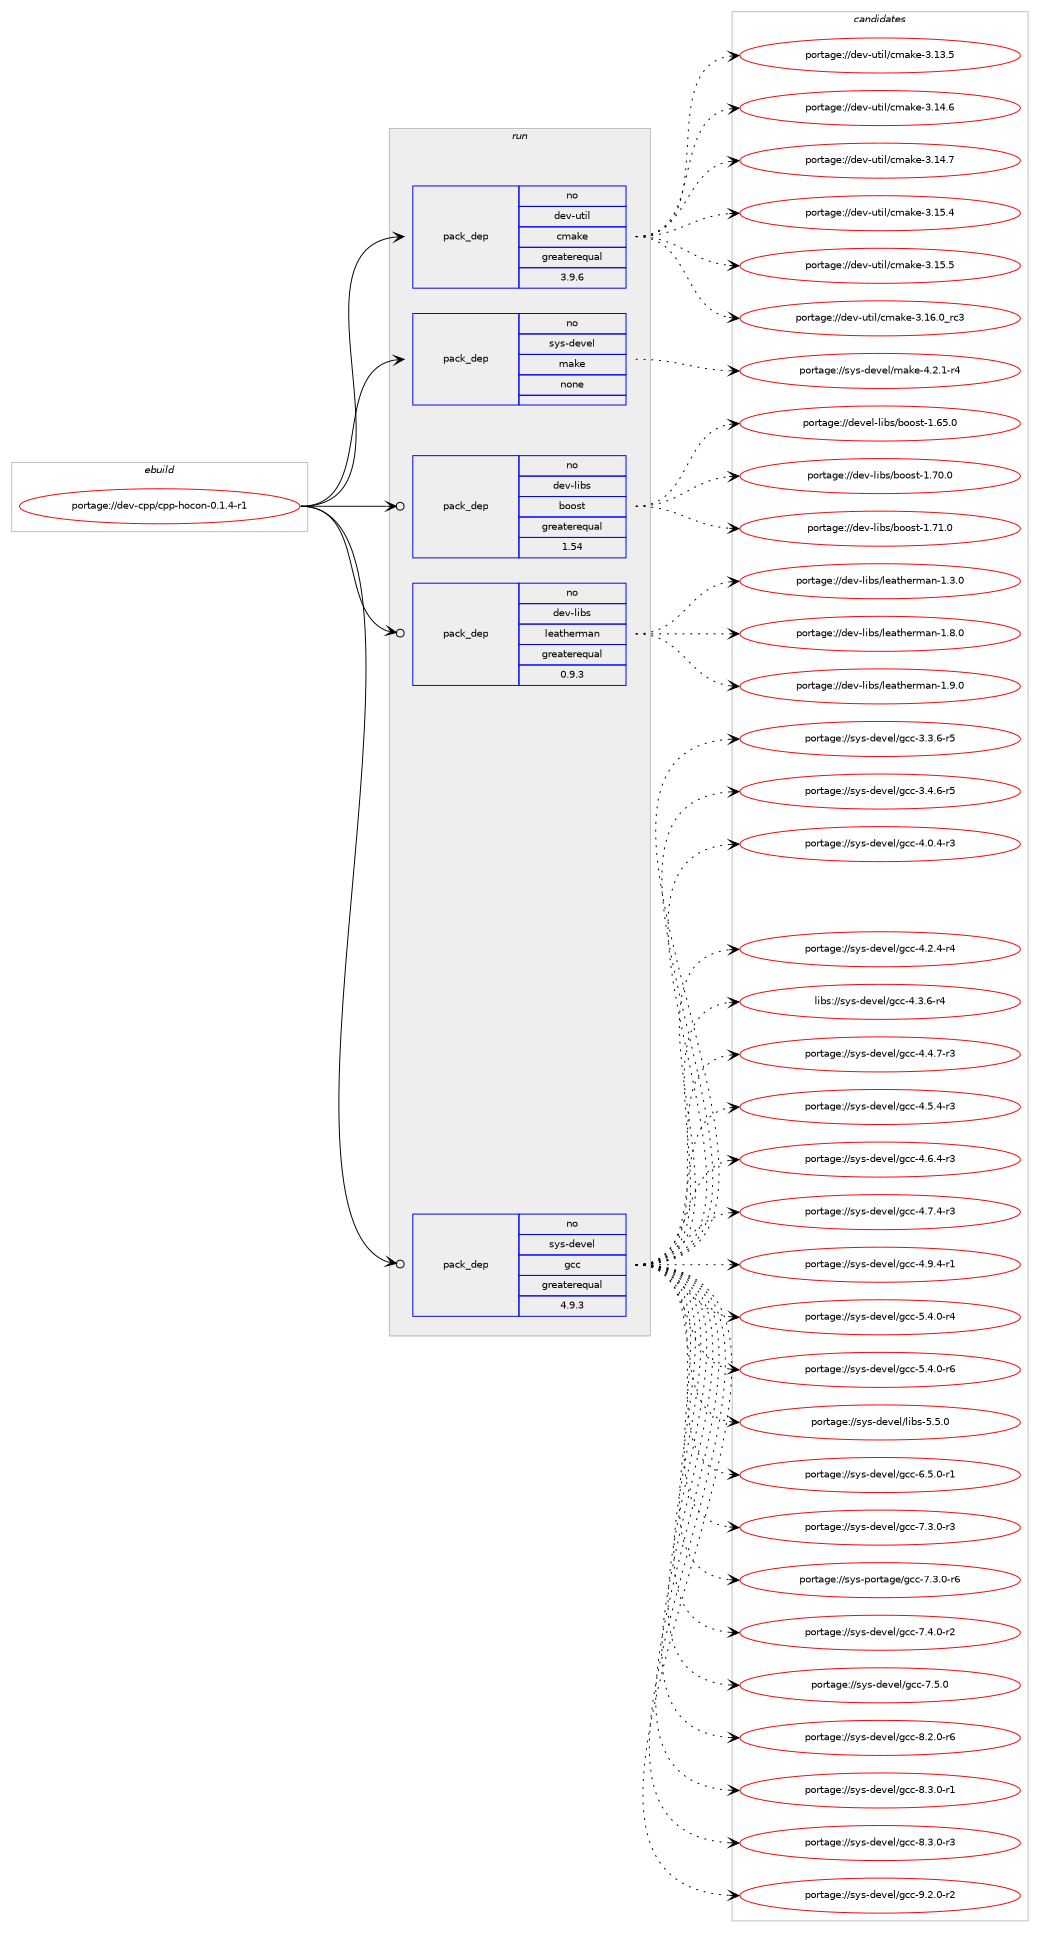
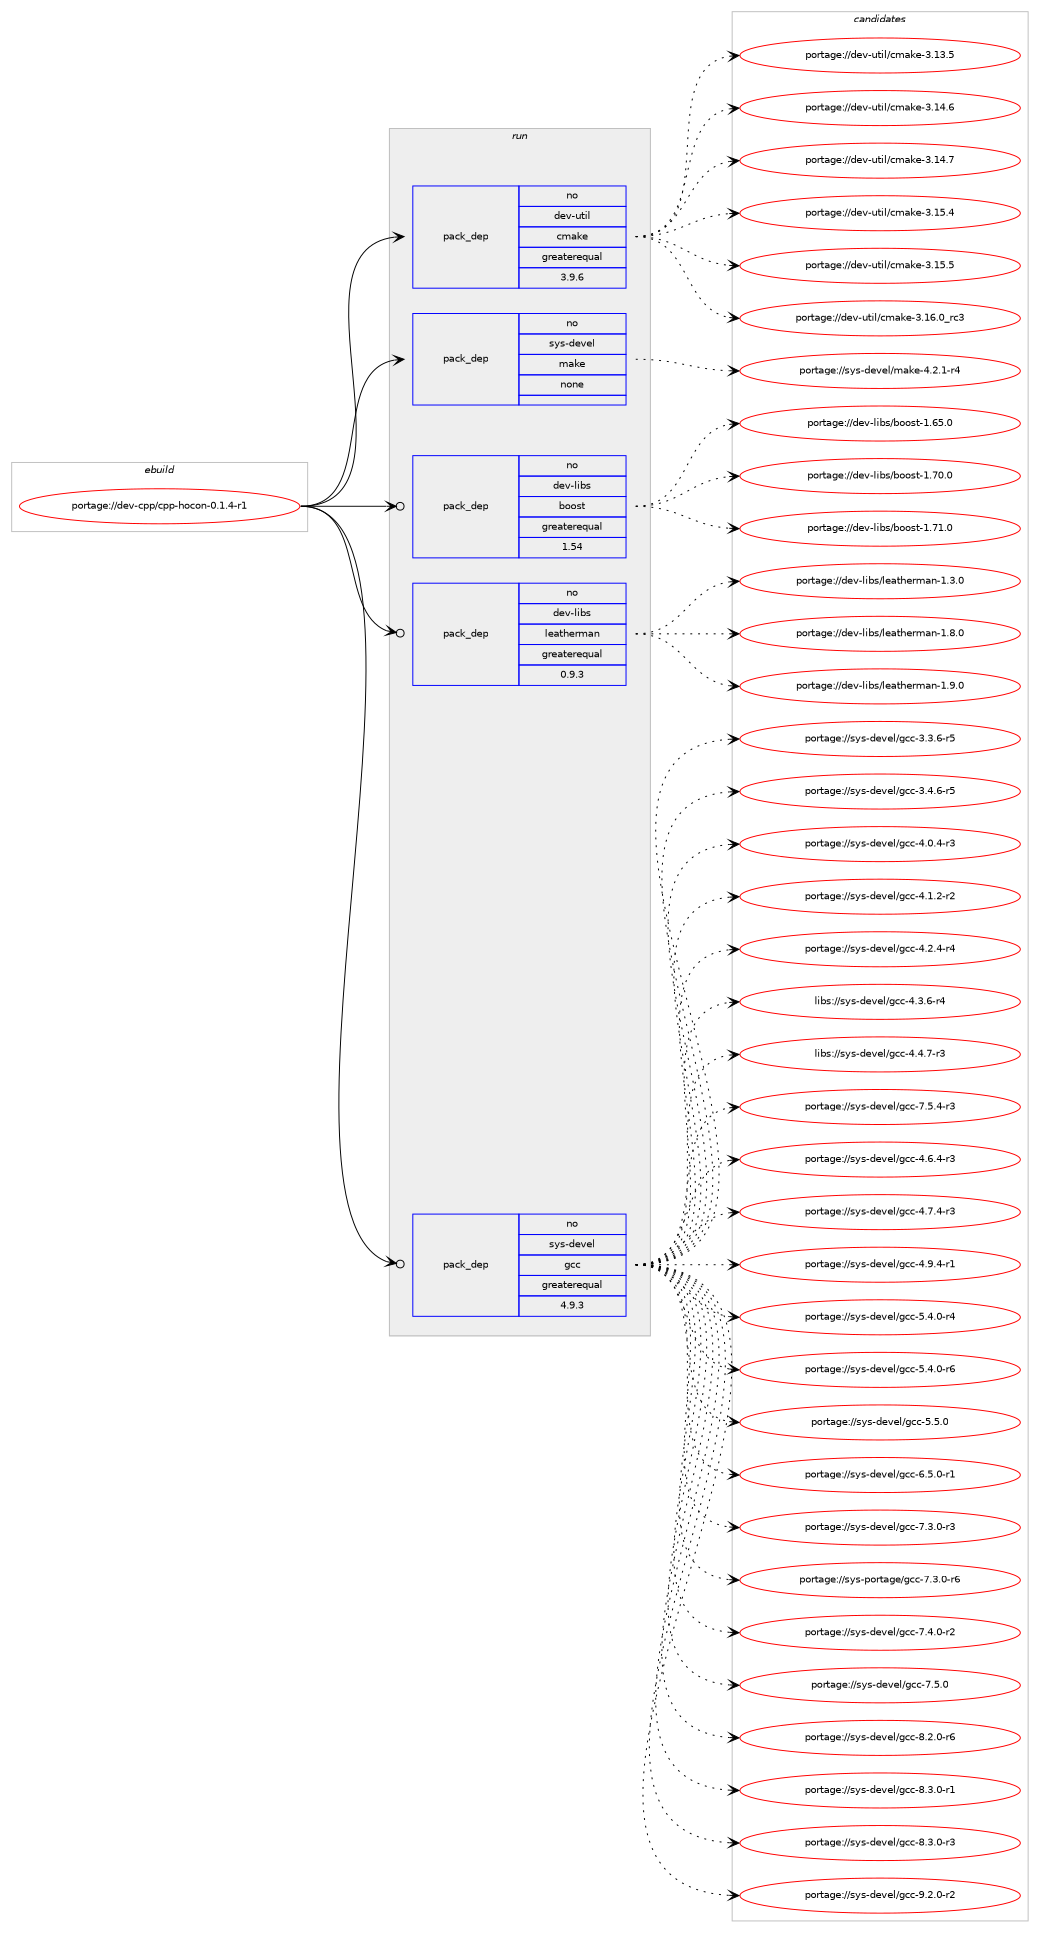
(880, 424) -> (880, 424)
none -> (880, 897)
(880, 1054) -> (880, 1054)
(880, 1107) -> (880, 1107)
(880, 1422) -> (880, 1422)
